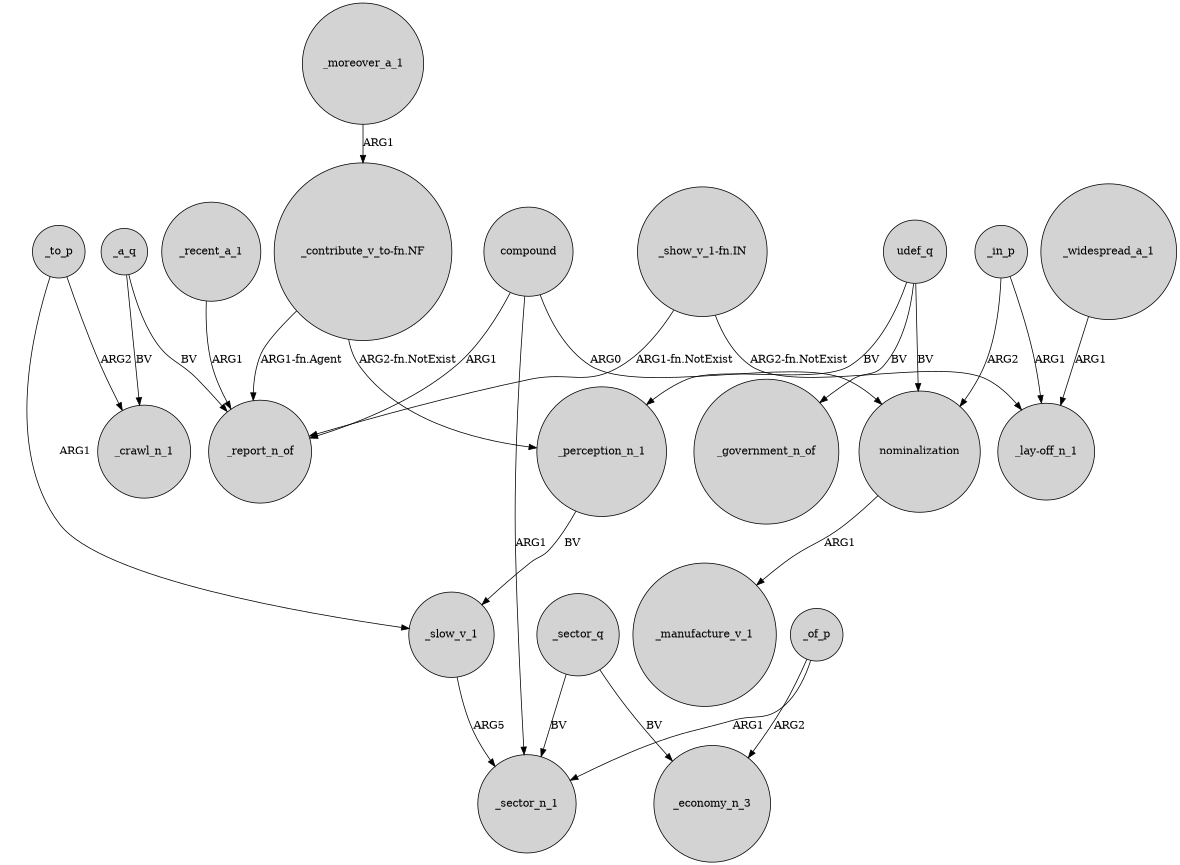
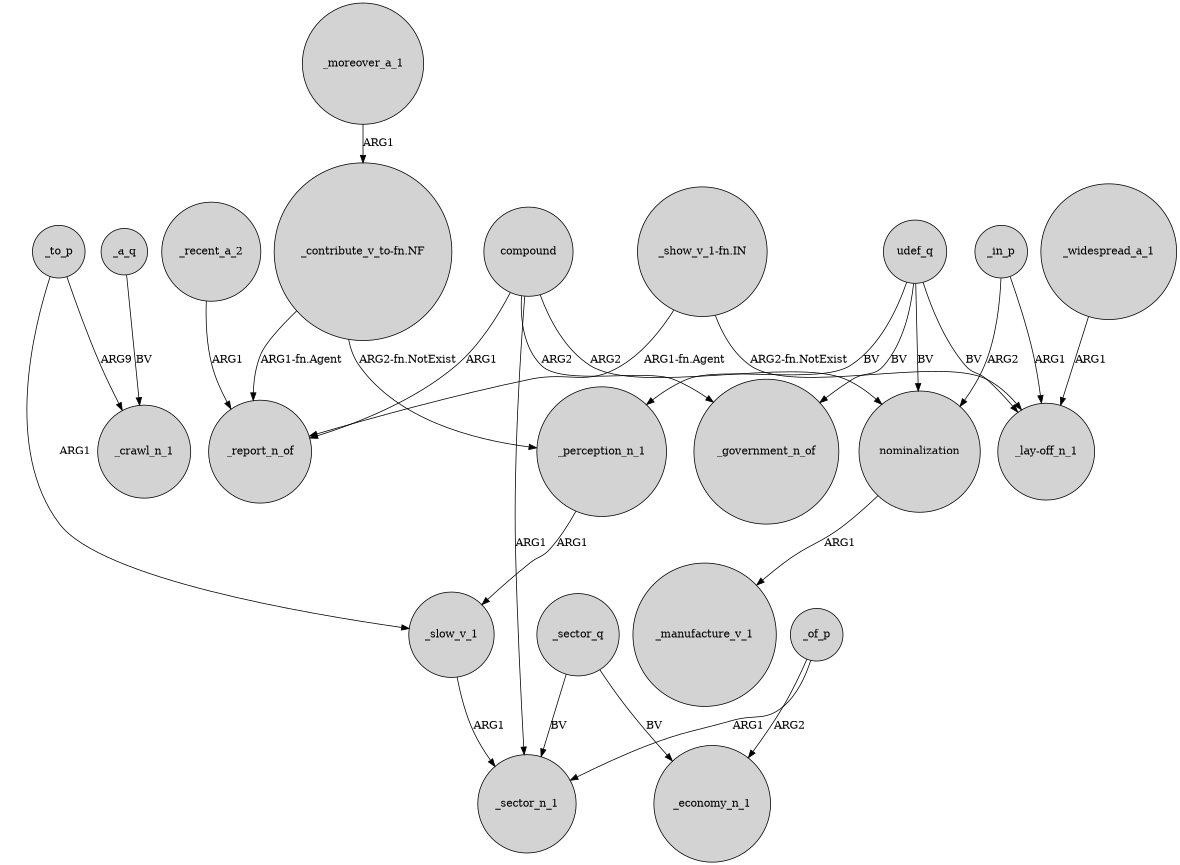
(211, 252) -> (211, 252)
(162, 350) -> none
none -> (956, 353)
(116, 360) -> (116, 360)
(606, 360) -> (606, 360)
(684, 360) -> (684, 360)
none -> (552, 372)
(572, 543) -> (572, 543)
(489, 726) -> (489, 726)
(712, 804) -> (712, 804)
